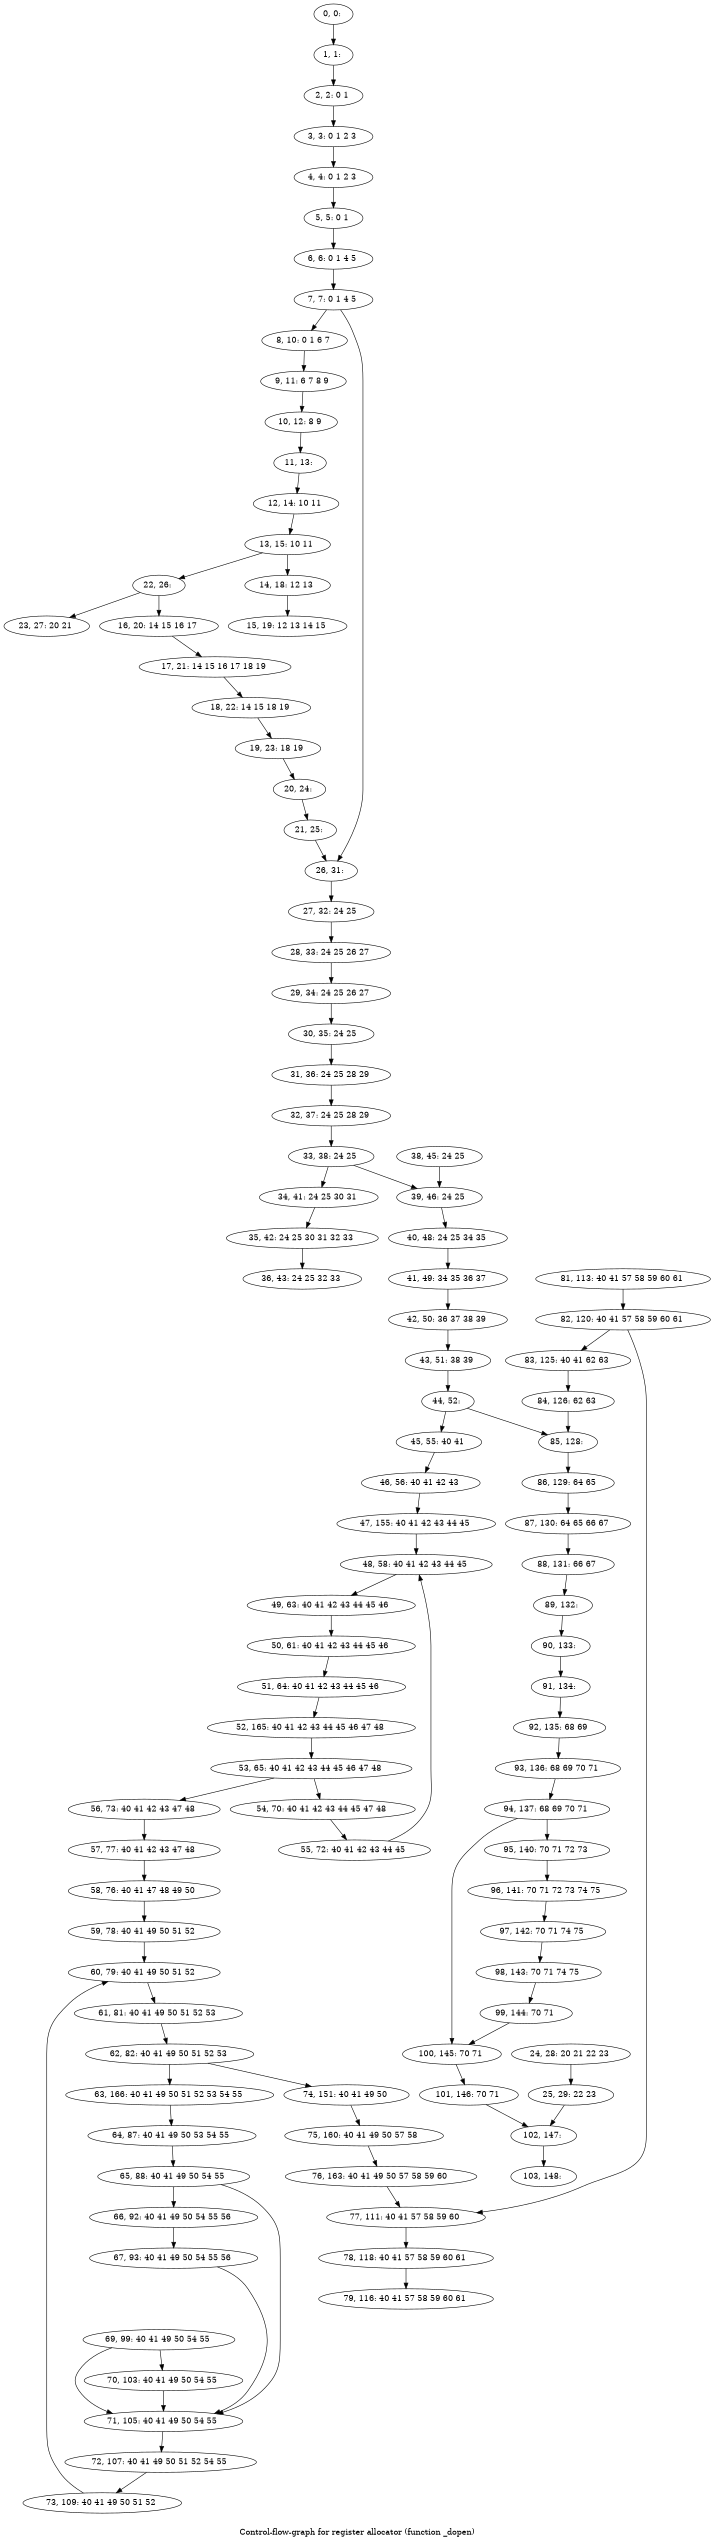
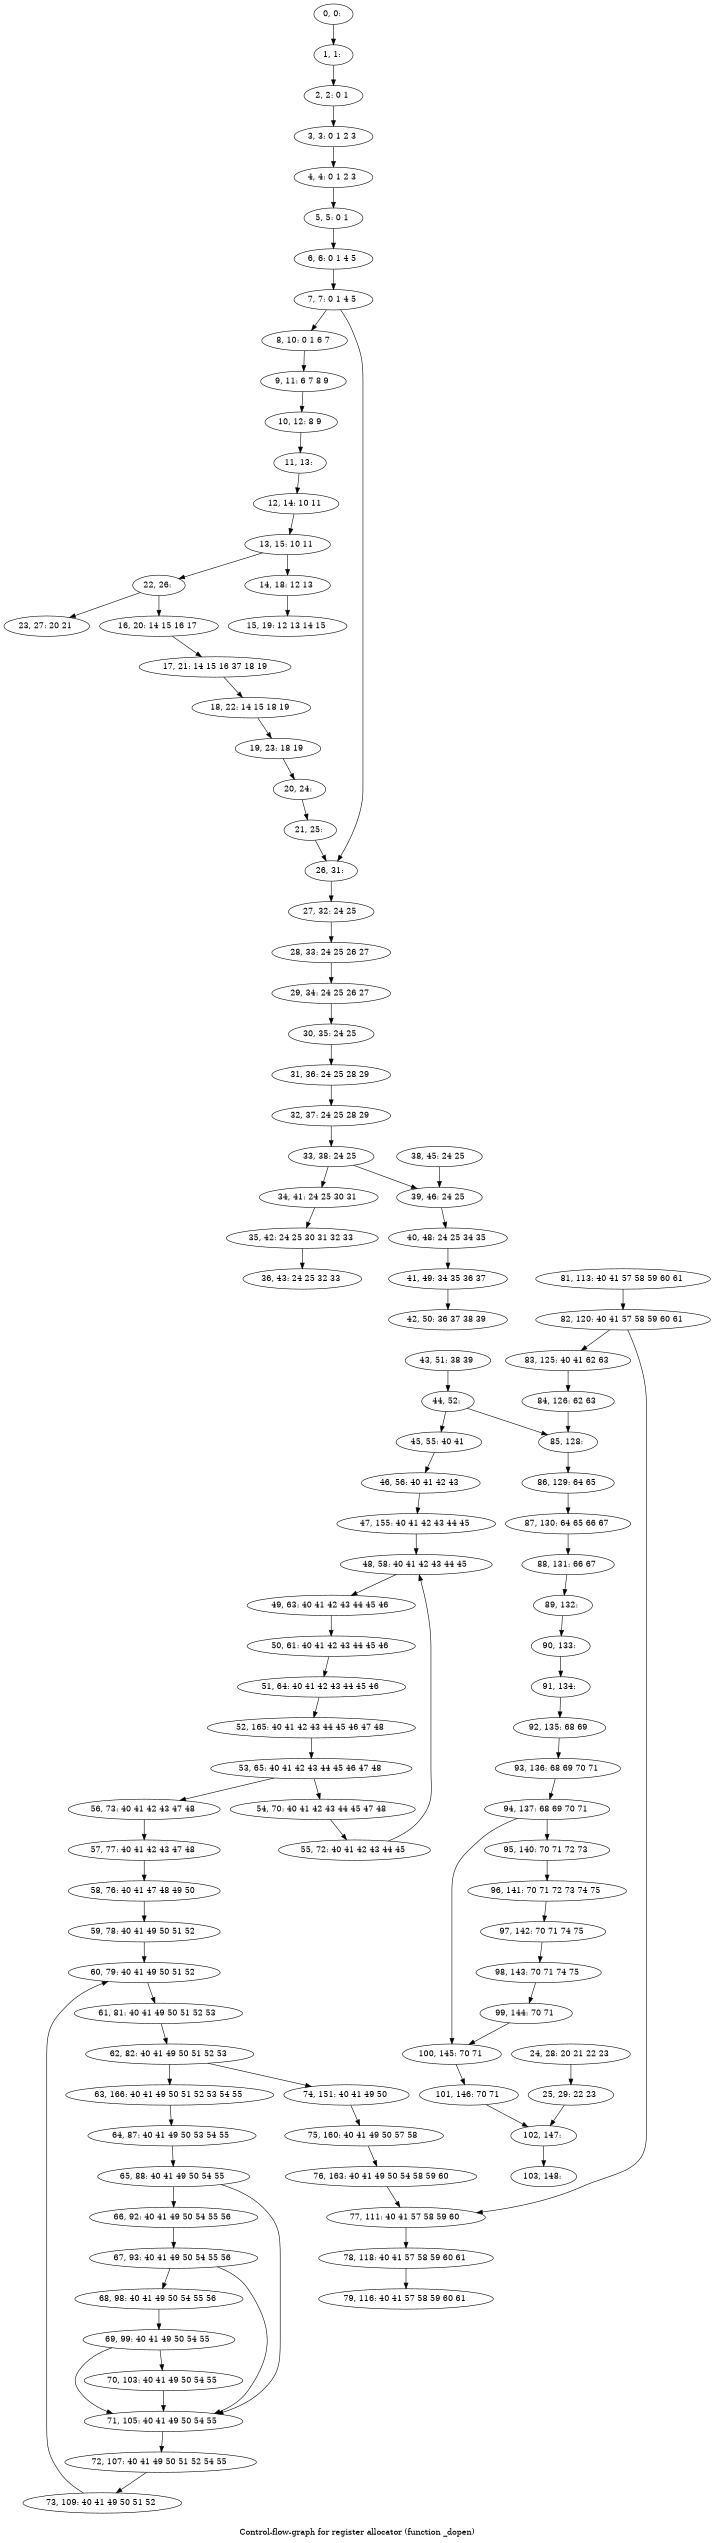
(215, 667) -> (215, 667)
(448, 1337) -> none
(381, 2177) -> (381, 2177)
none -> (159, 2299)
